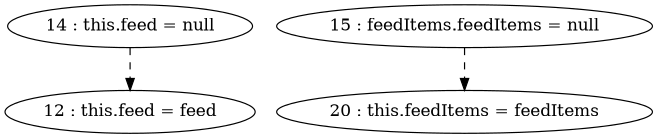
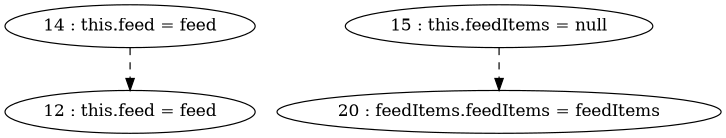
(130, 26) -> (130, 26)
(465, 26) -> (499, 26)
(465, 112) -> (499, 112)
